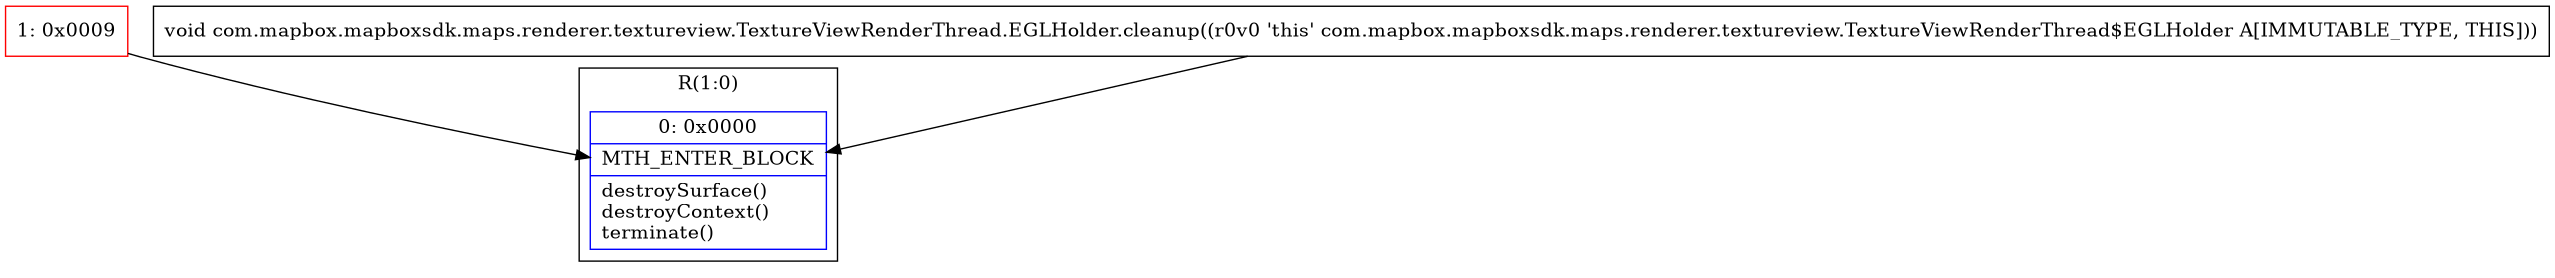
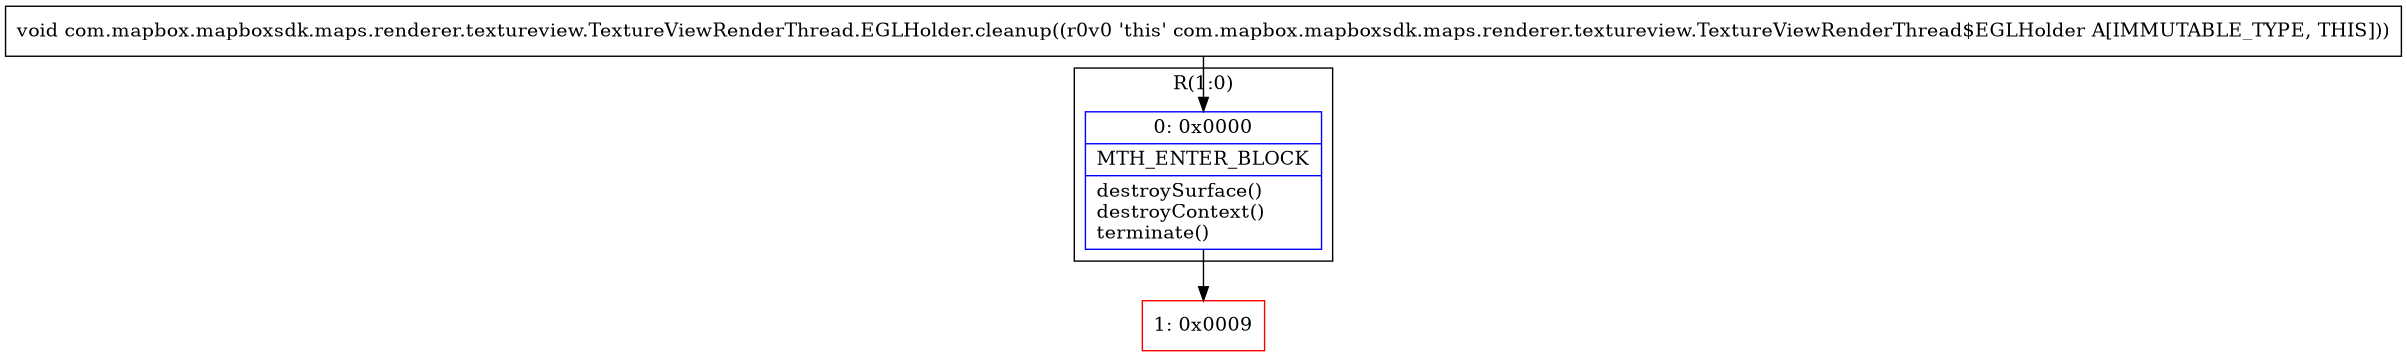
(351, 108) -> (1203, 270)
